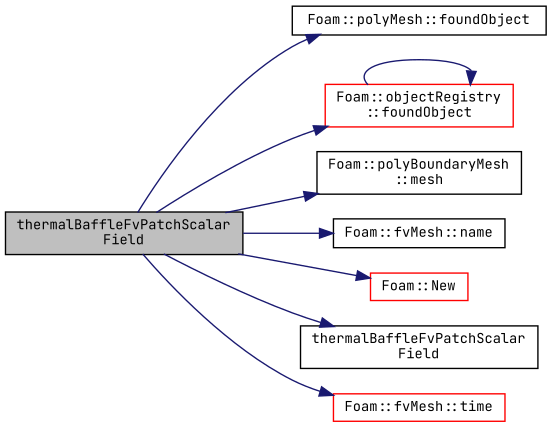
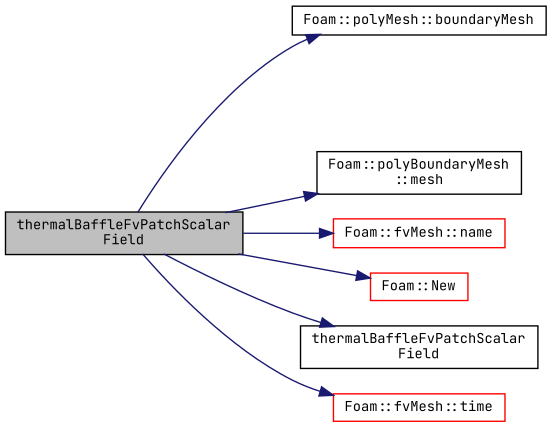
(419, 21) -> (419, 21)
(419, 106) -> none
(419, 233) -> (419, 233)
